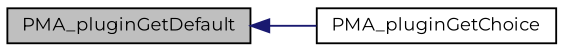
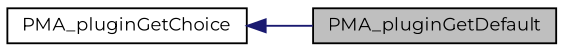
(293, 26) -> (289, 26)
